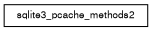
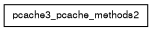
(76, 16) -> (76, 16)
